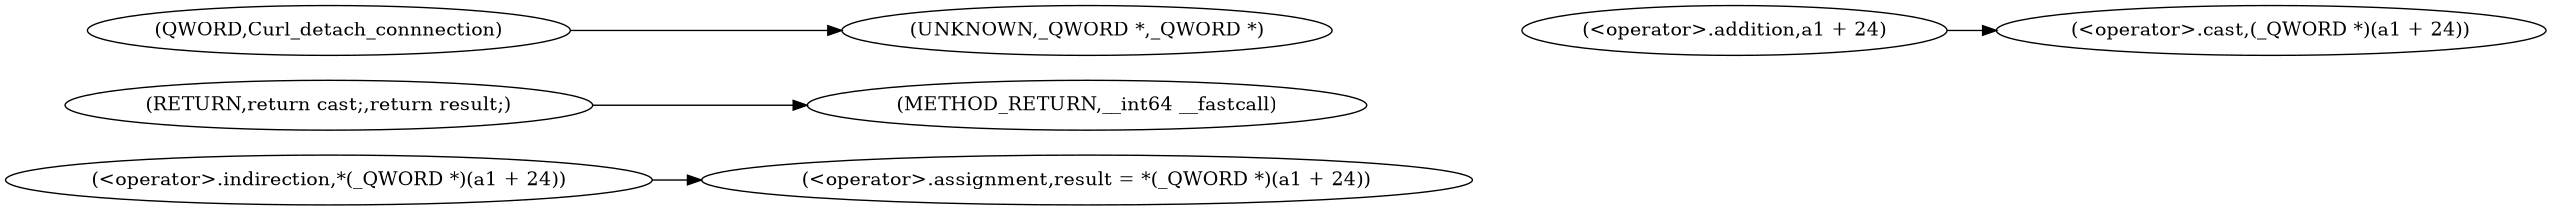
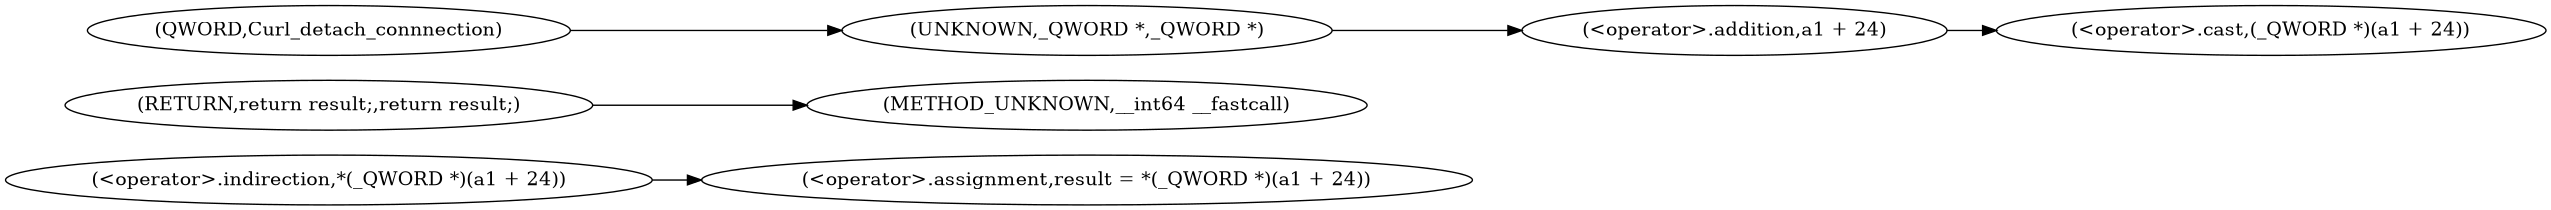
none -> (1420, 30)
(329, 105) -> (329, 105)
(1087, 105) -> (1087, 105)
